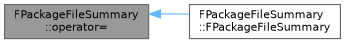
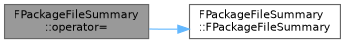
(175, 14) -> (163, 29)
